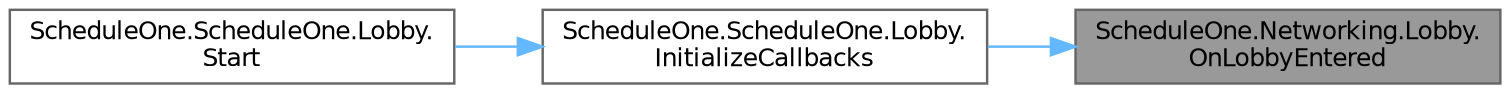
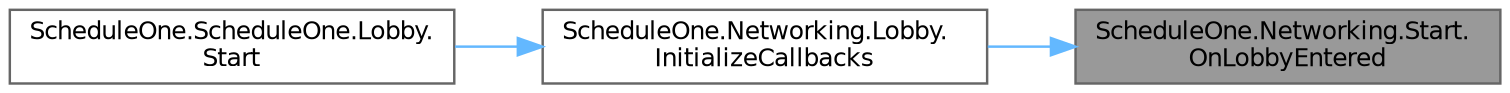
(765, 47) -> (765, 47)
(1288, 47) -> (1288, 47)
